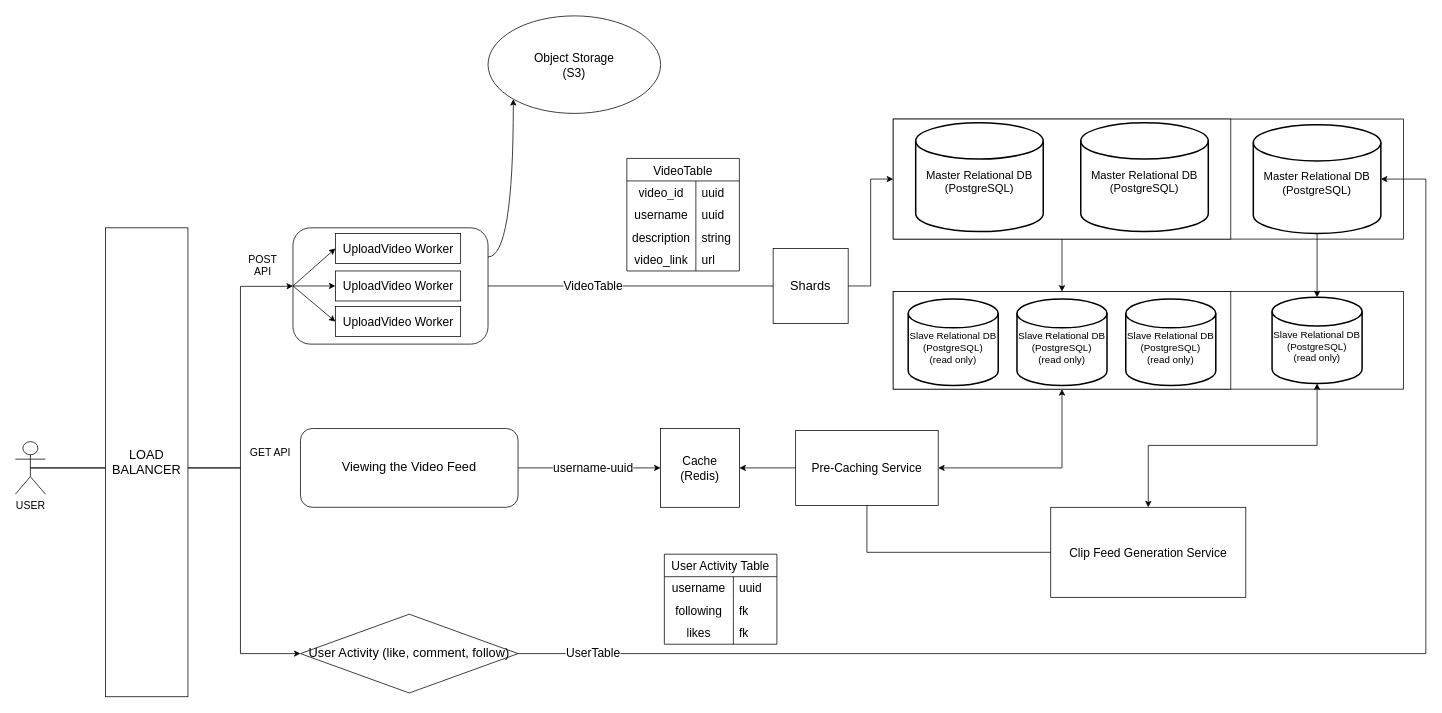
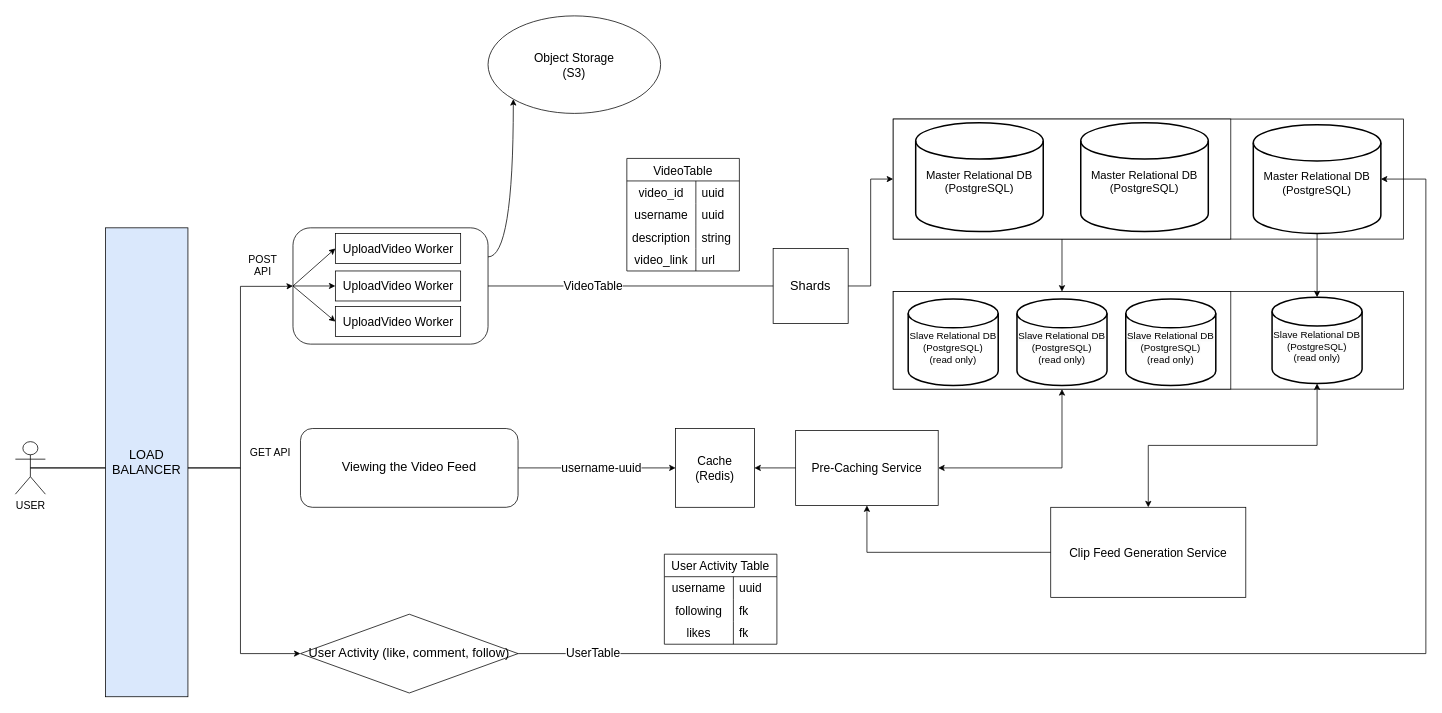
(147, 462) -> (147, 462)
(700, 468) -> (715, 468)
(867, 509) -> (867, 512)
